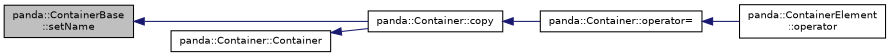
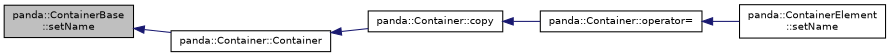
(256, 21) -> (158, 31)
(813, 21) -> (813, 21)
